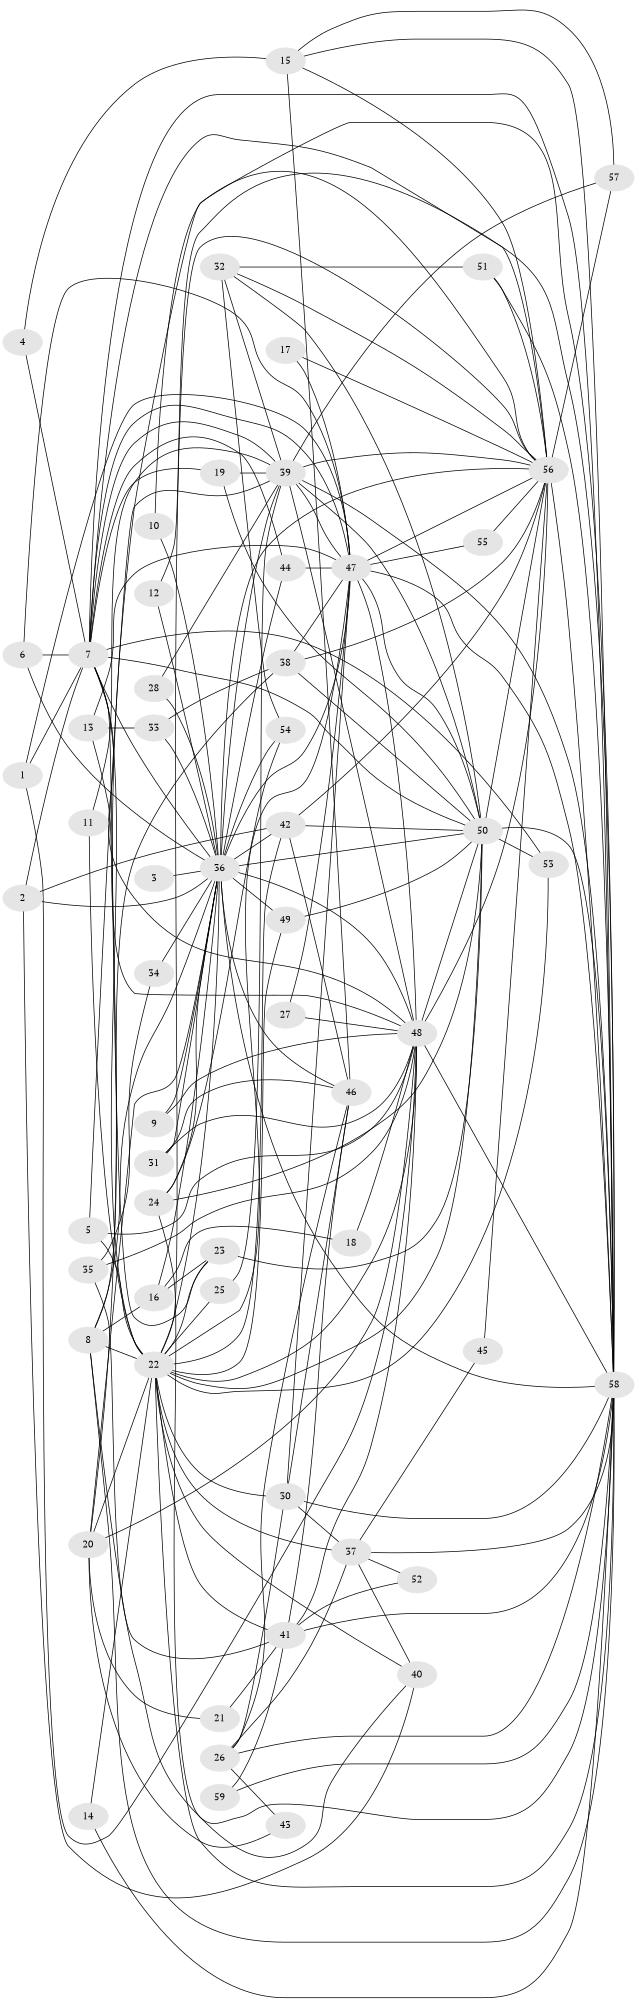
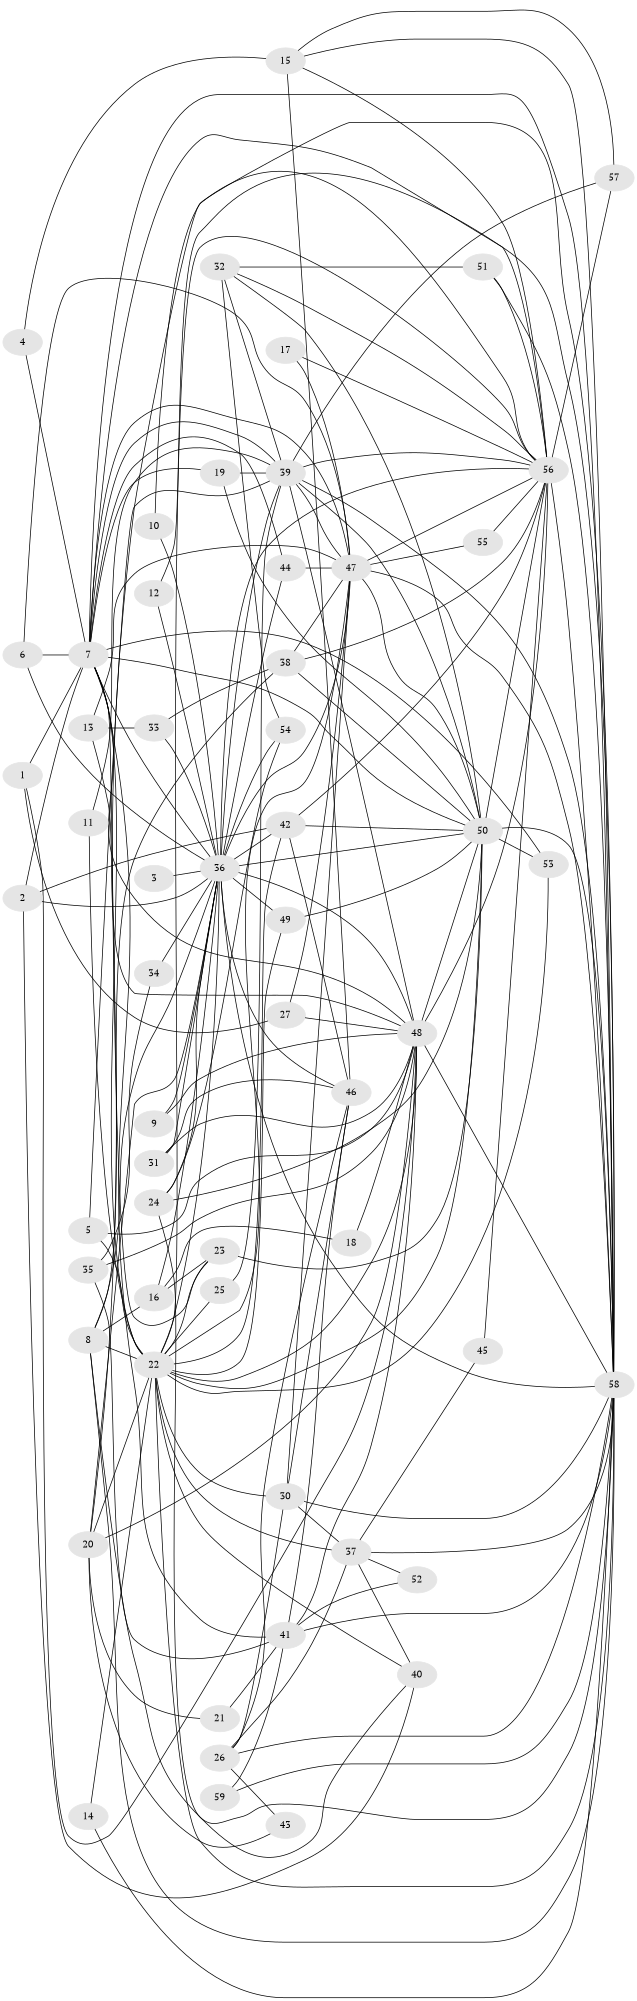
(119, 431) -> (84, 967)
(154, 689) -> none
(399, 787) -> none
(179, 1524) -> (121, 1107)
